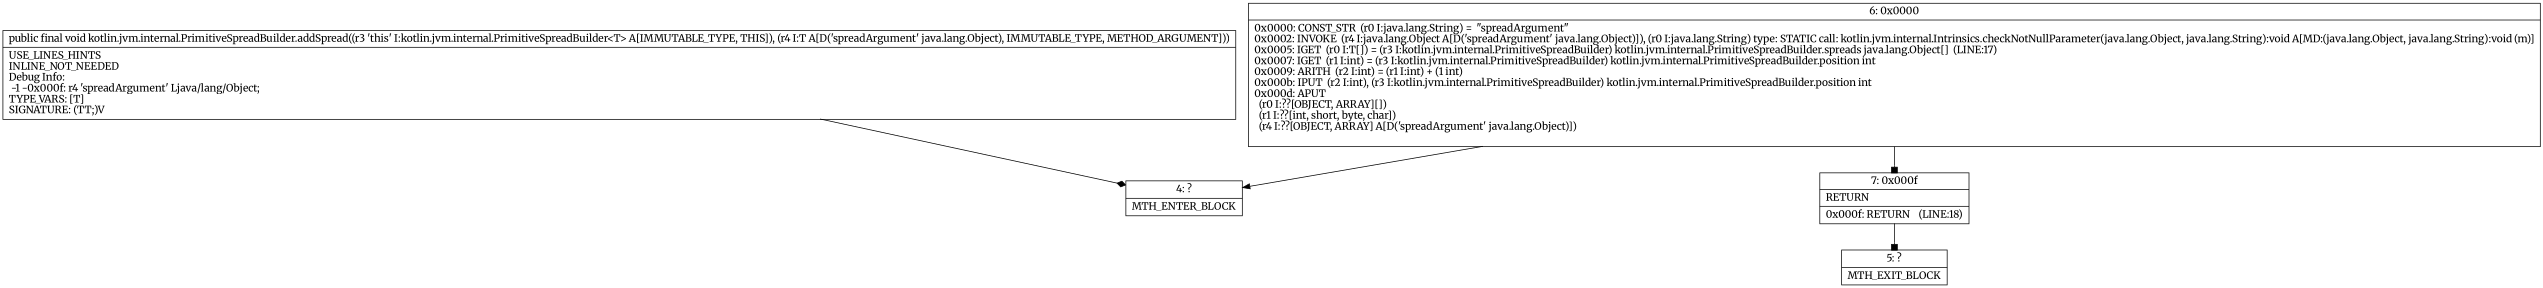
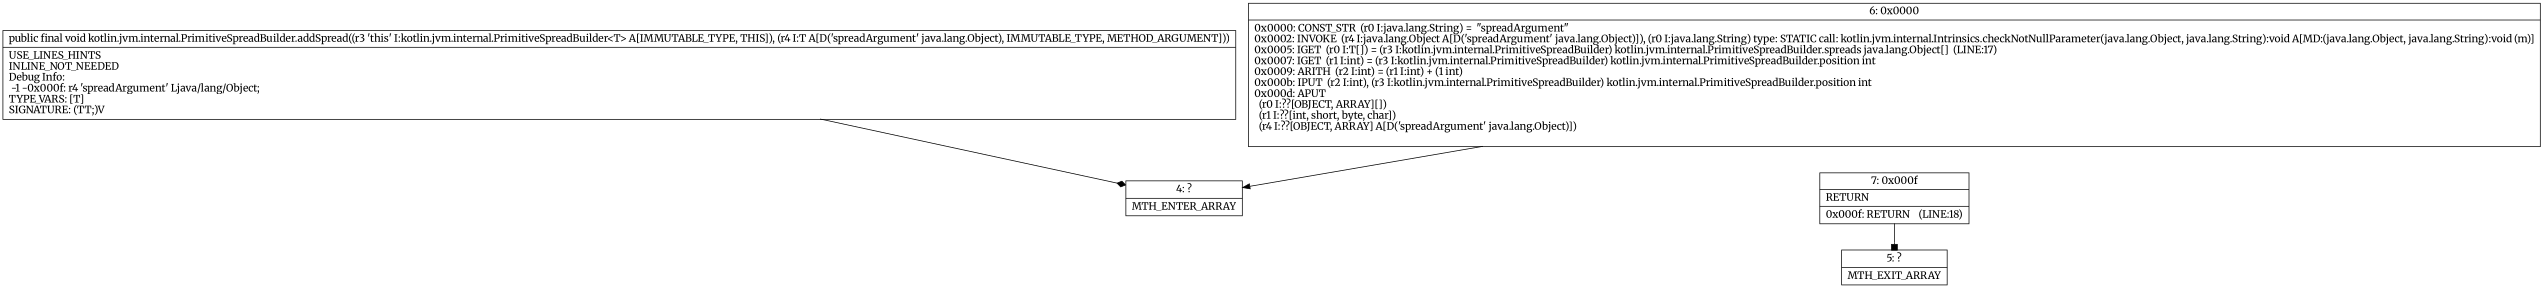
(1894, 156) -> none
(1184, 207) -> (1184, 207)
(1894, 276) -> (1894, 276)
